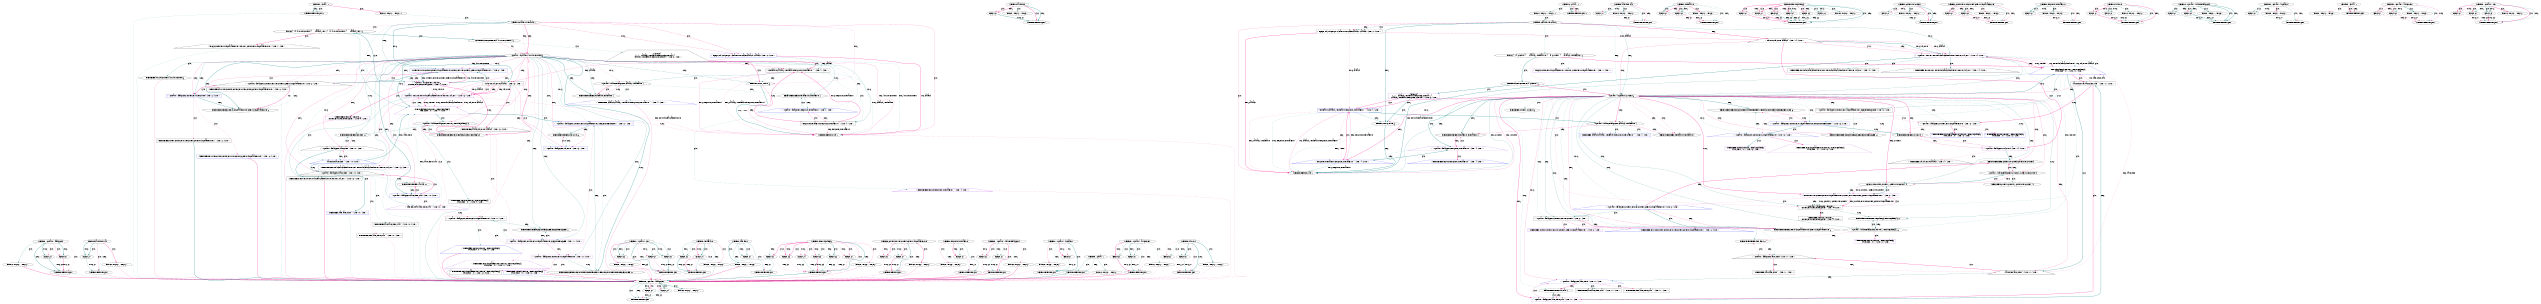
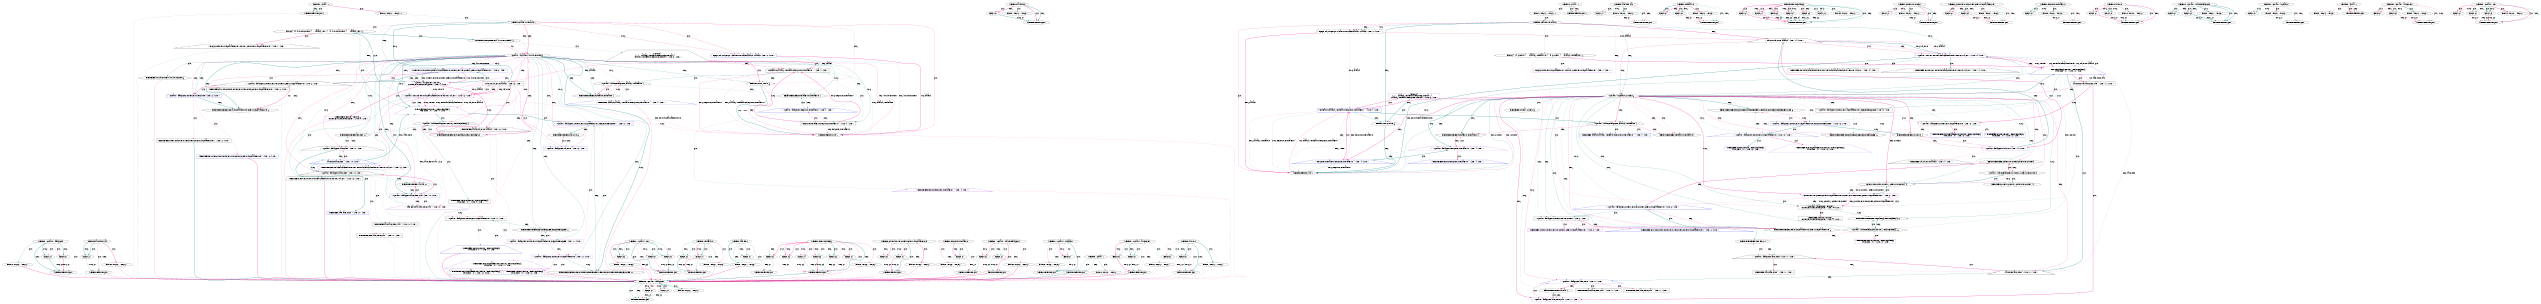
(1522, 84) -> none
(2008, 155) -> (1927, 90)
none -> (415, 202)
(1945, 298) -> none
